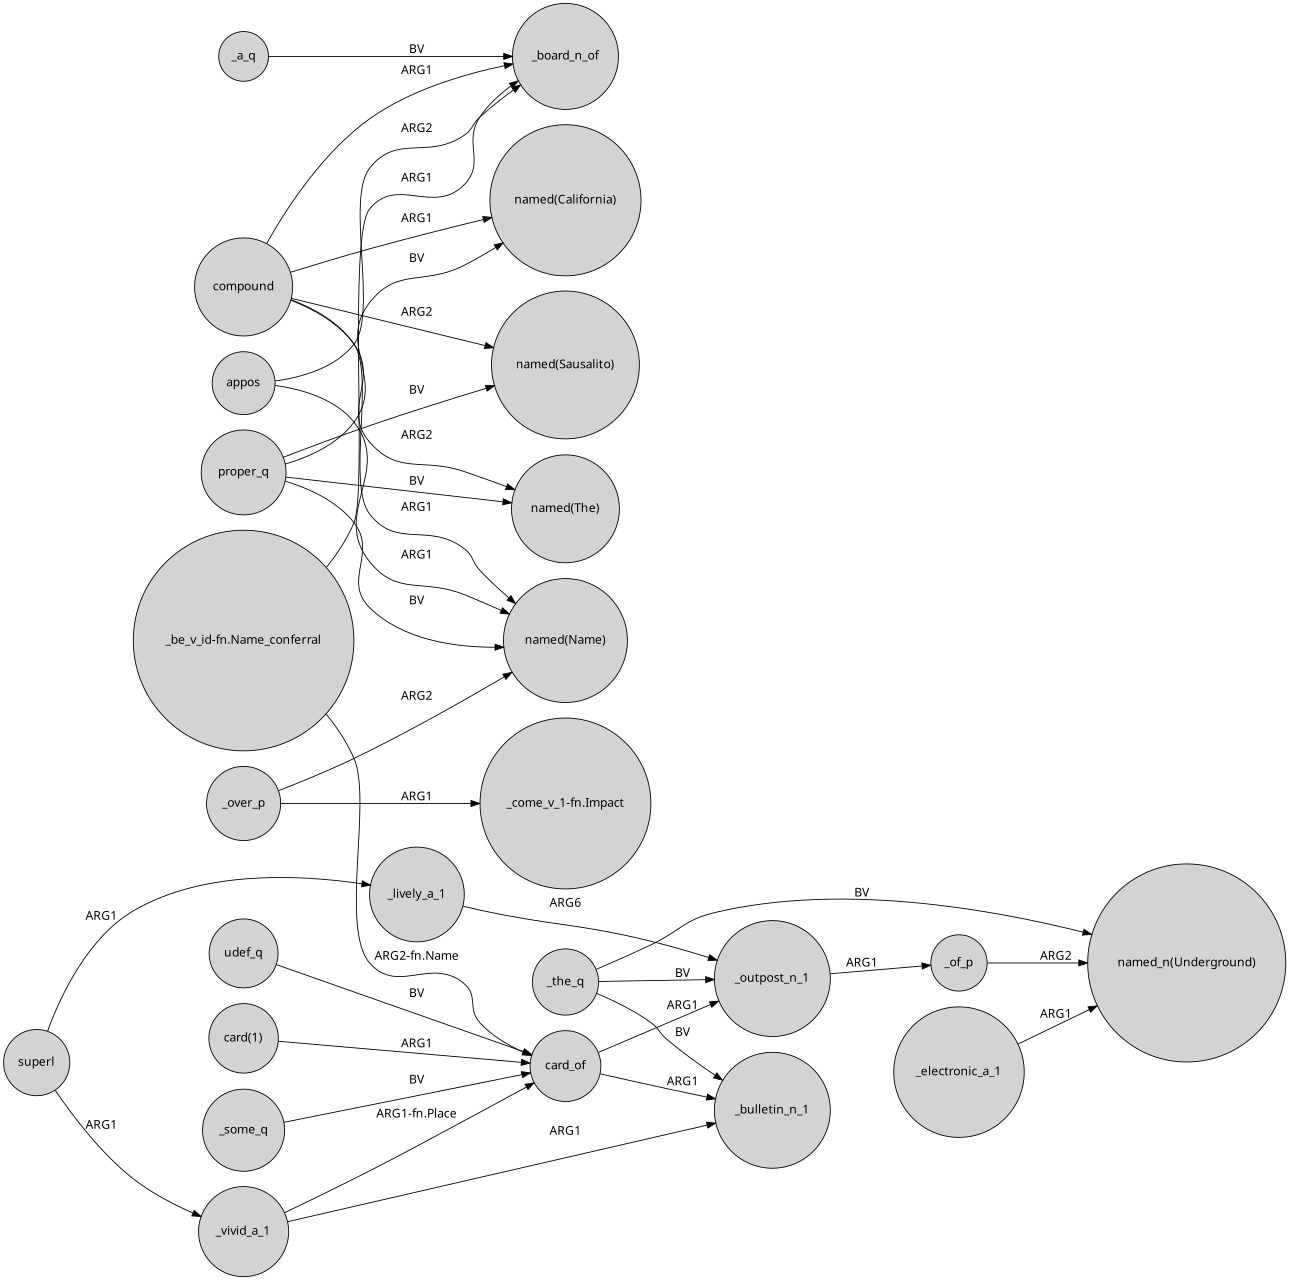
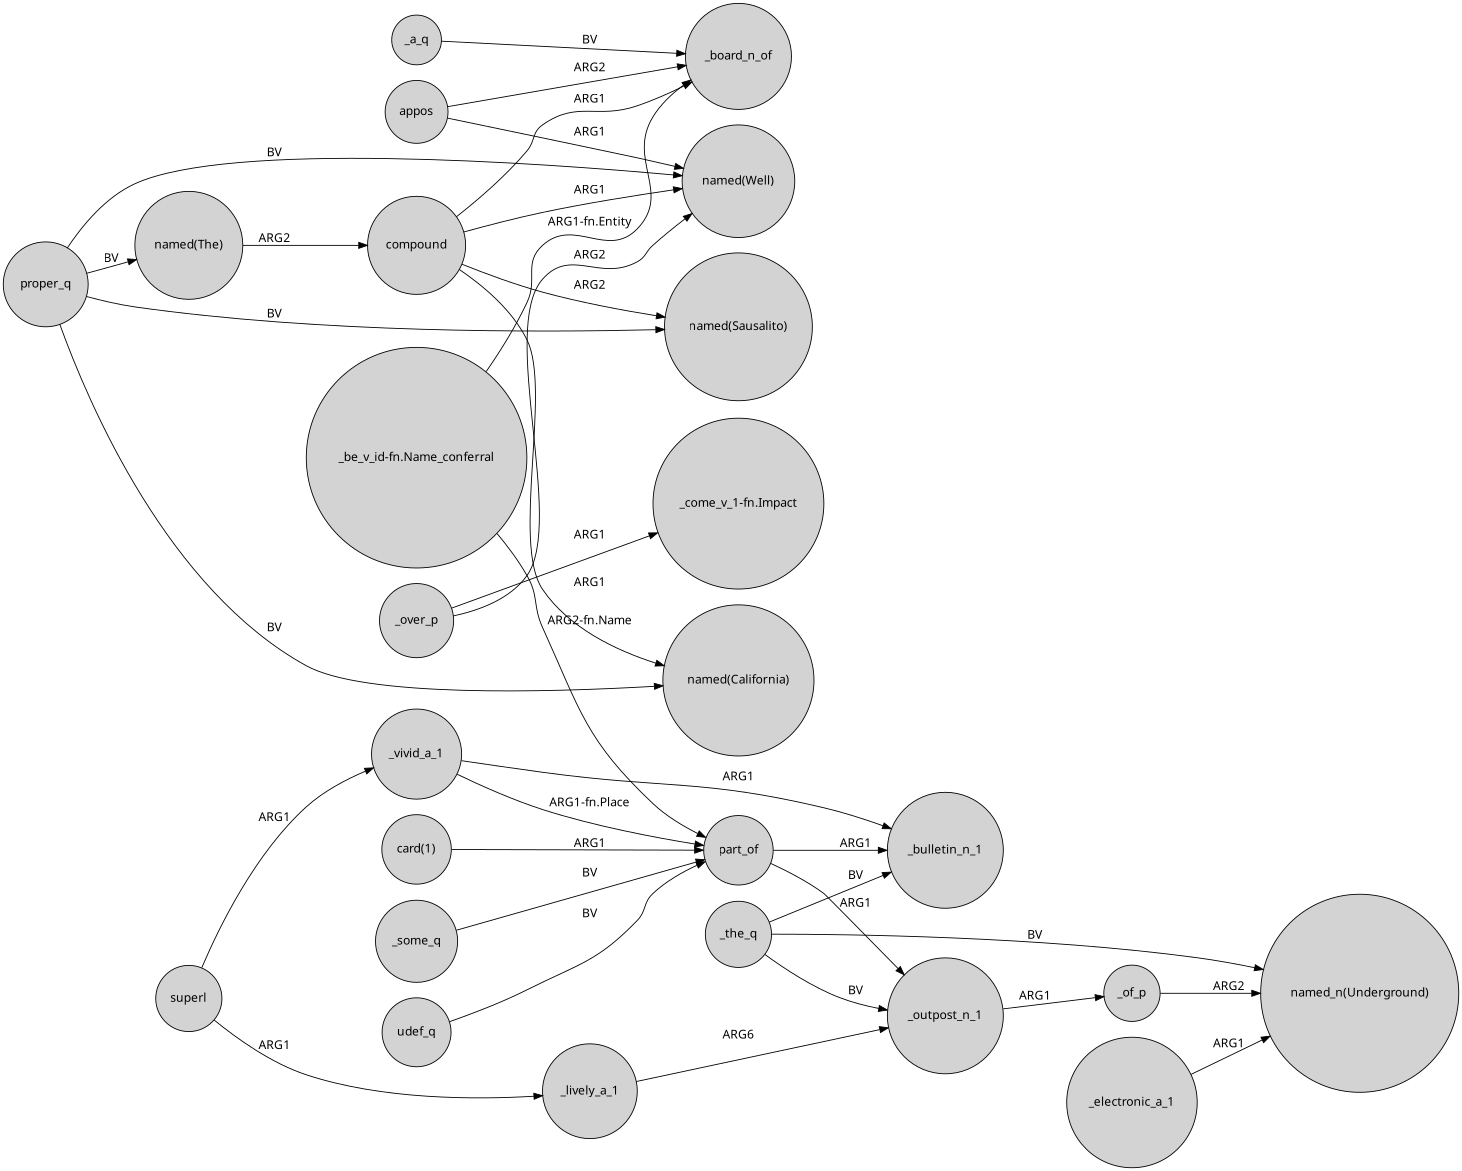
(417, 178) -> (590, 222)
(375, 447) -> (301, 245)
(565, 641) -> (738, 181)
(565, 1066) -> (738, 850)
